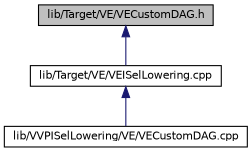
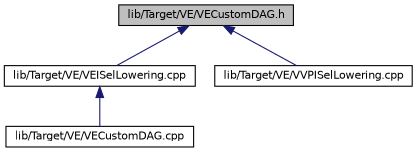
none -> (313, 76)
(126, 137) -> (100, 137)
